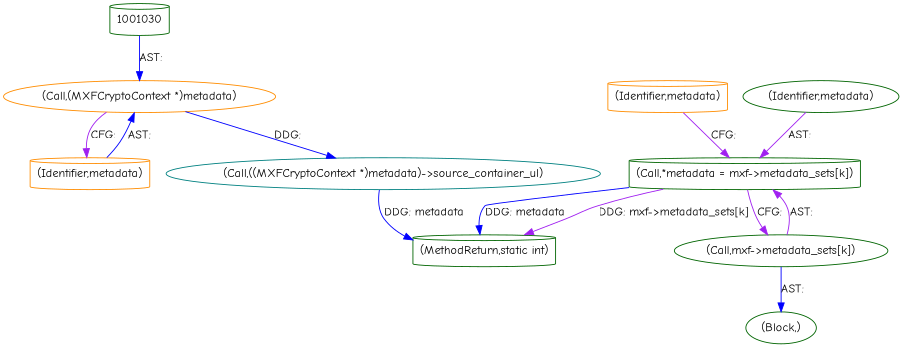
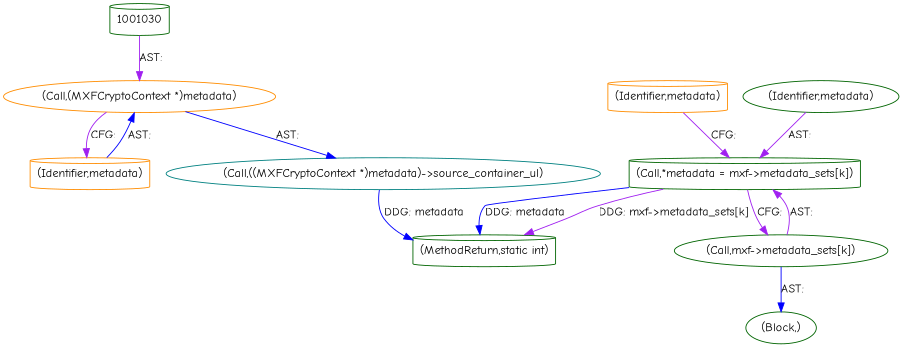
(140, 54) -> (140, 54)
(290, 135) -> (290, 135)
